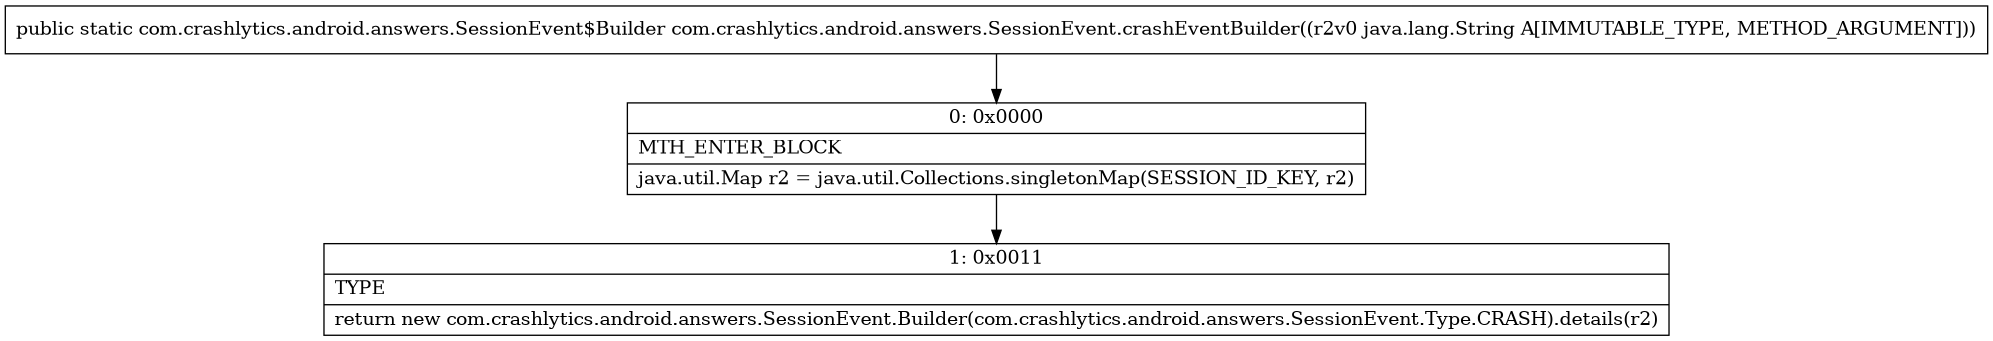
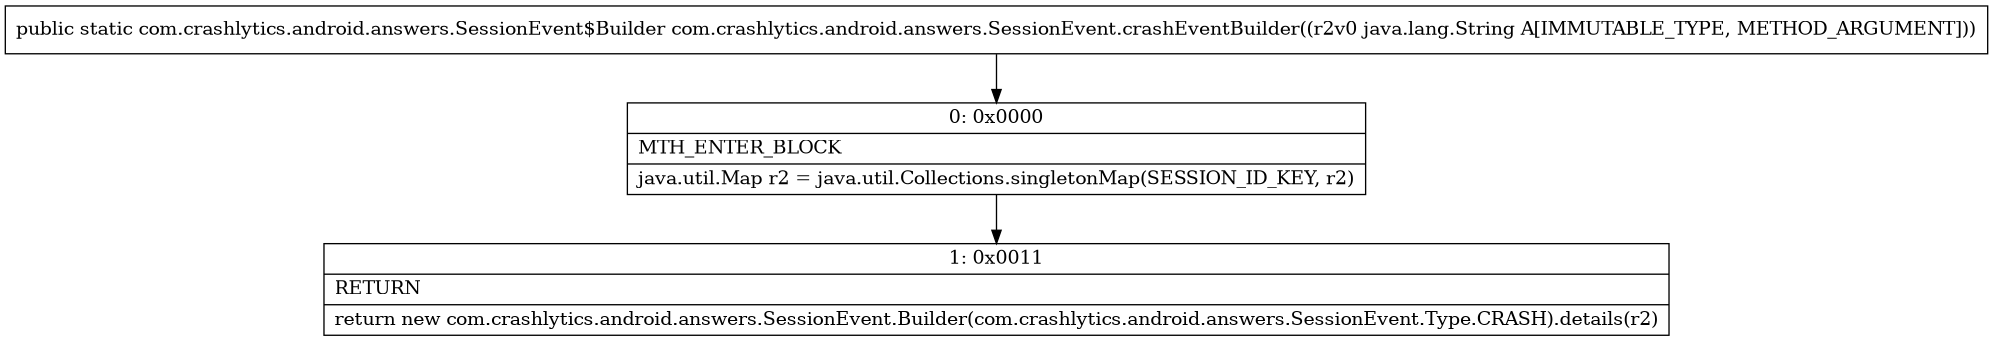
(360, 289) -> (378, 289)
